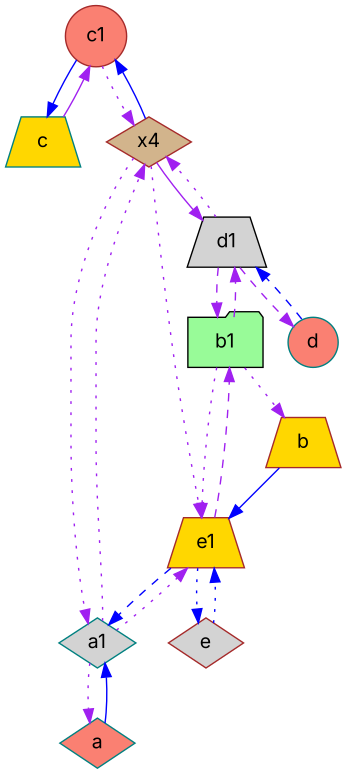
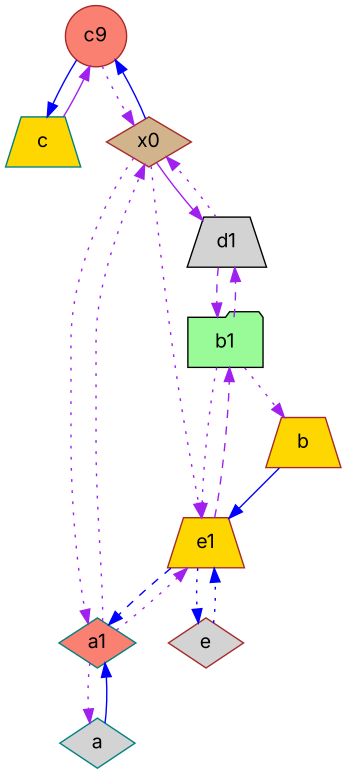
(96, 36) -> (96, 36)
(149, 142) -> (149, 142)
(313, 342) -> none
(97, 643) -> (97, 643)
(97, 743) -> (97, 743)
